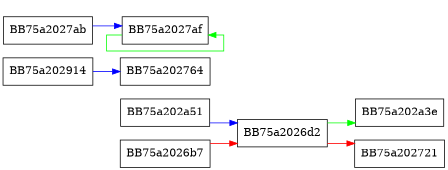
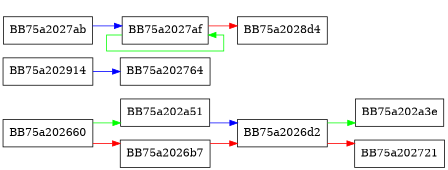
none -> (282, 30)
none -> (48, 133)
